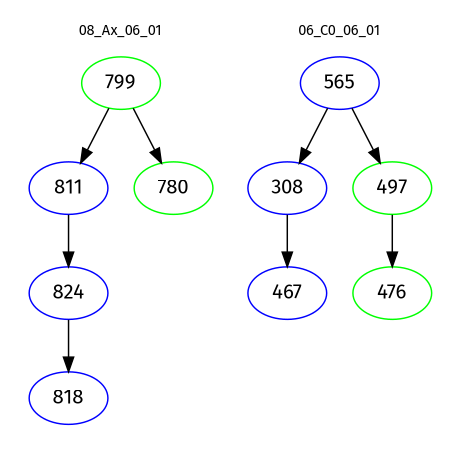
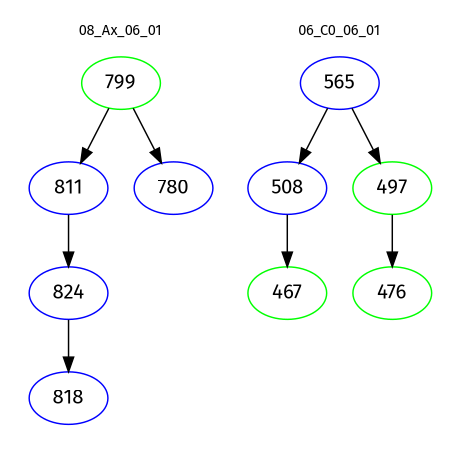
(174, 188) -> (174, 188)
(287, 188) -> (287, 188)
(287, 293) -> (287, 293)
